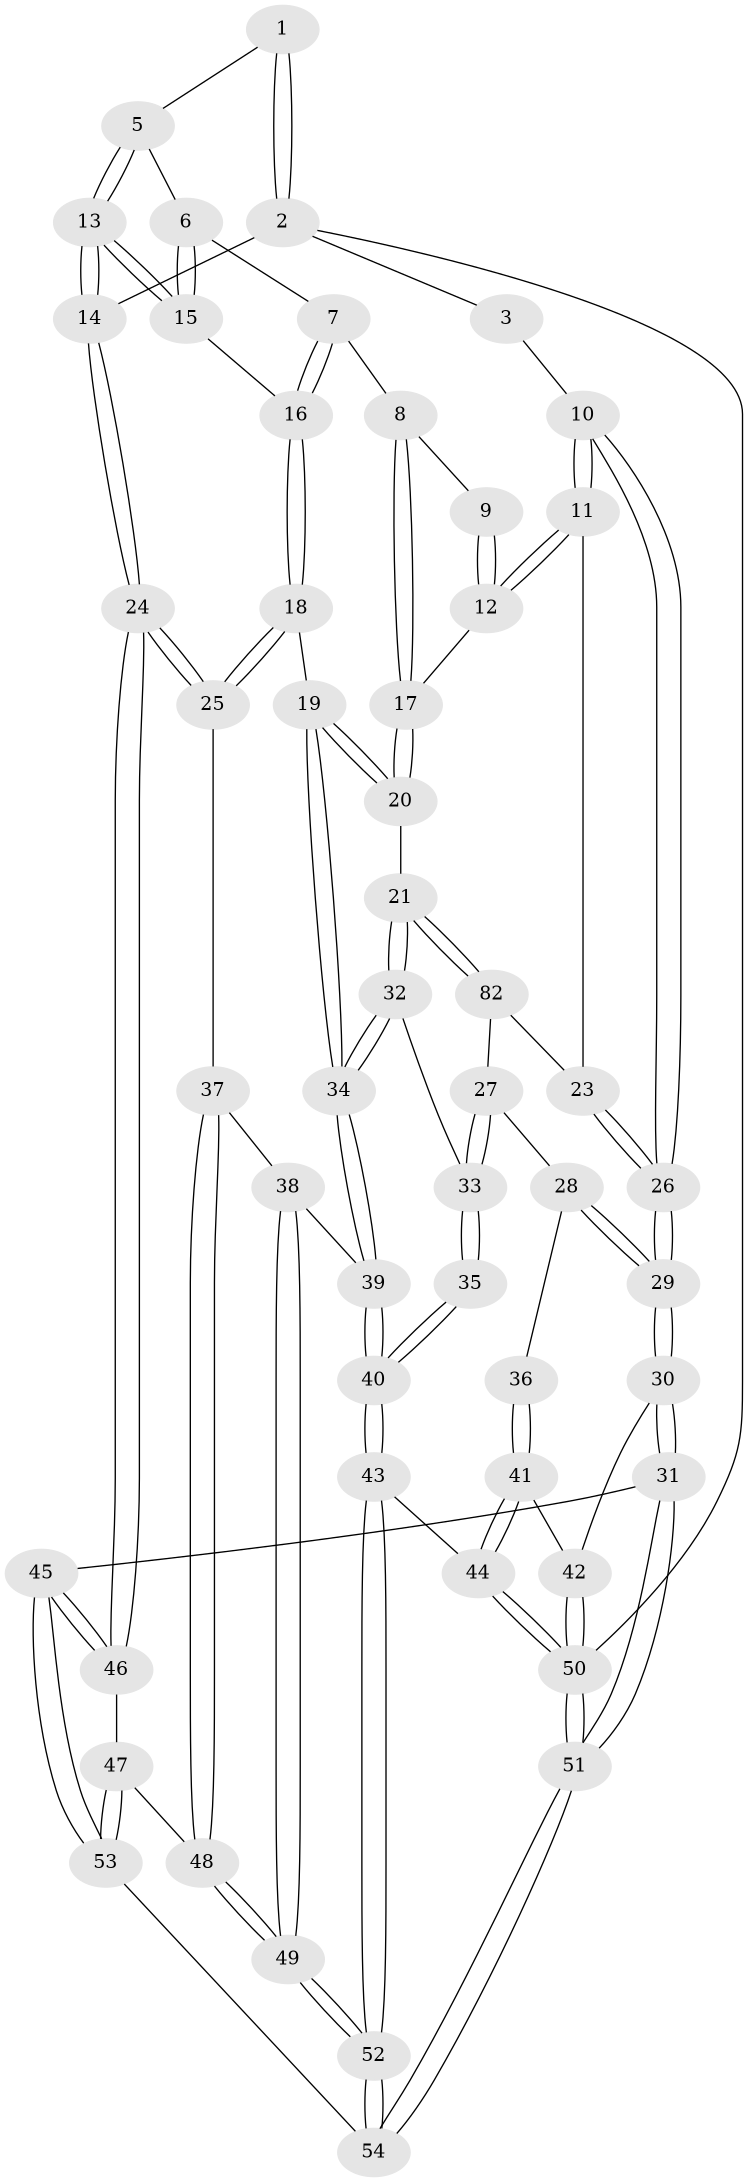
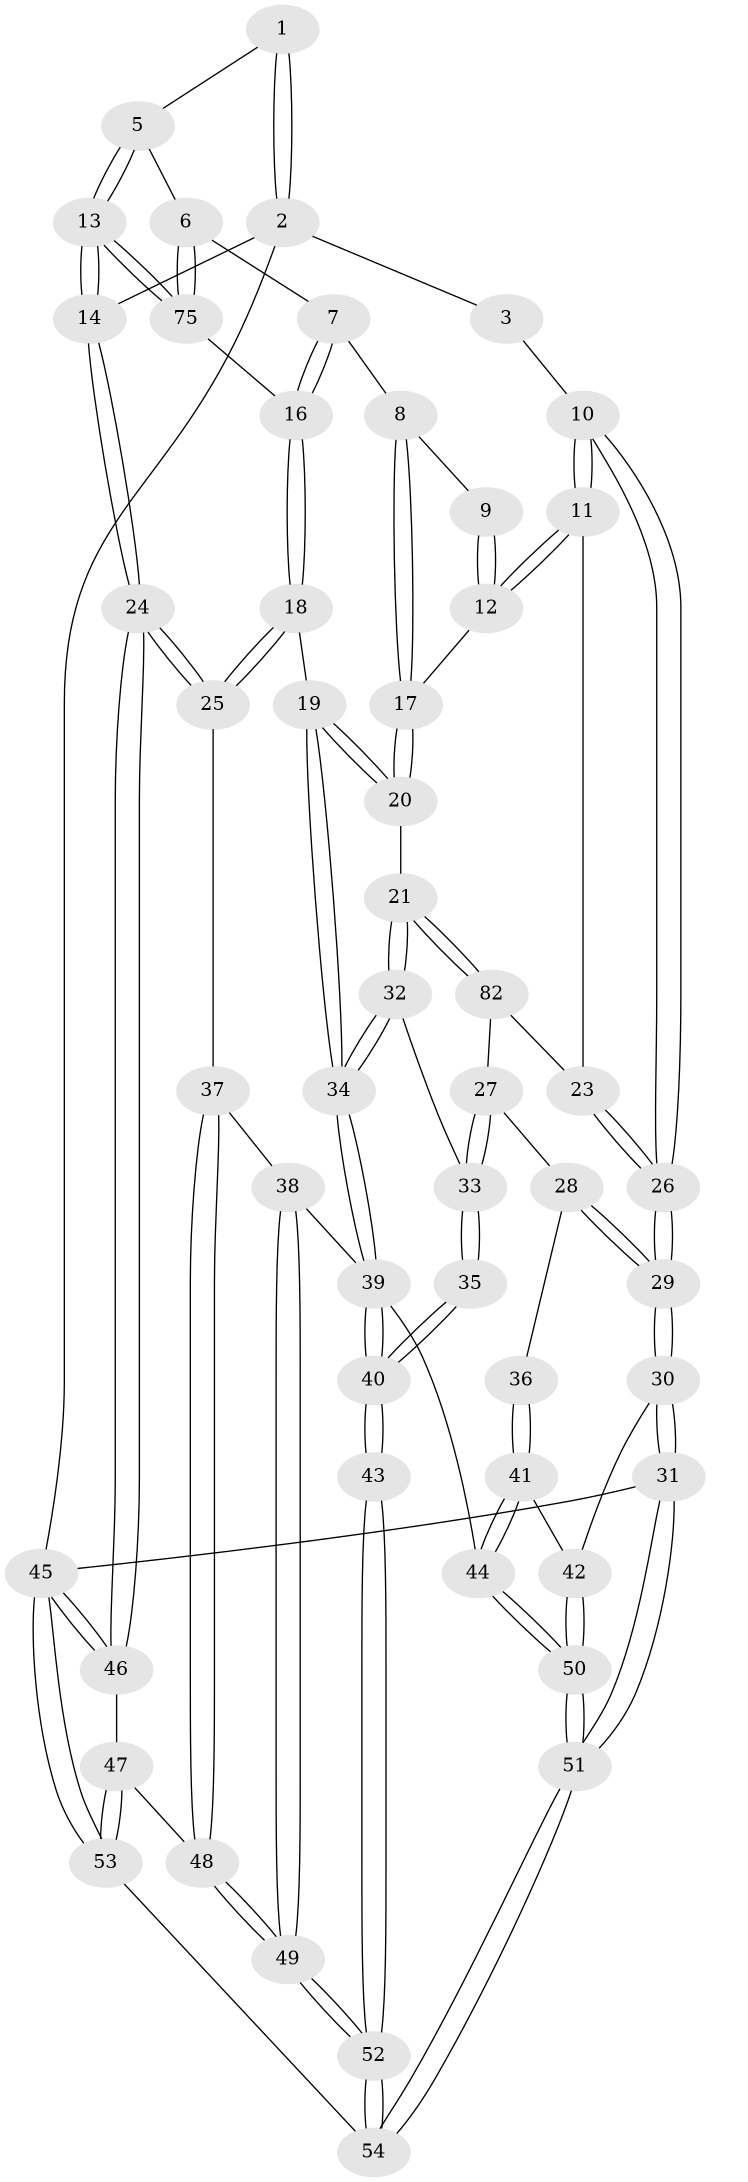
(186, 319) -> (186, 319)
(743, 817) -> (64, 871)
(434, 1532) -> (446, 1423)
